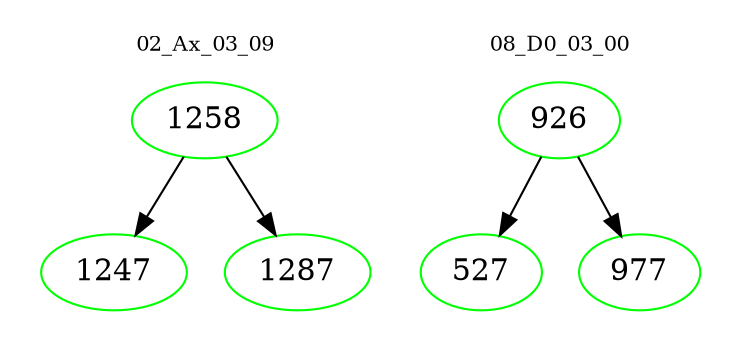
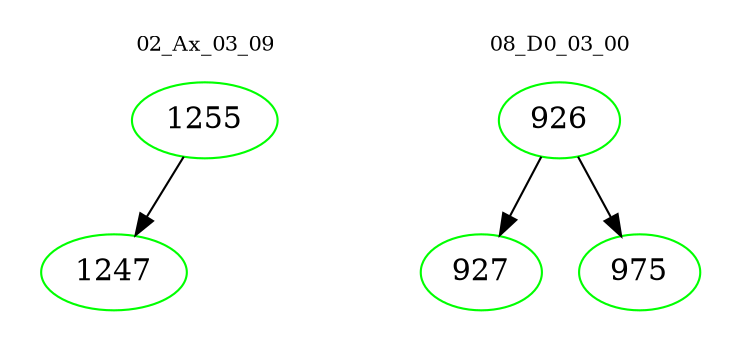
(205, 120) -> (205, 120)
(298, 272) -> none
(481, 272) -> (481, 272)
(640, 272) -> (640, 272)
